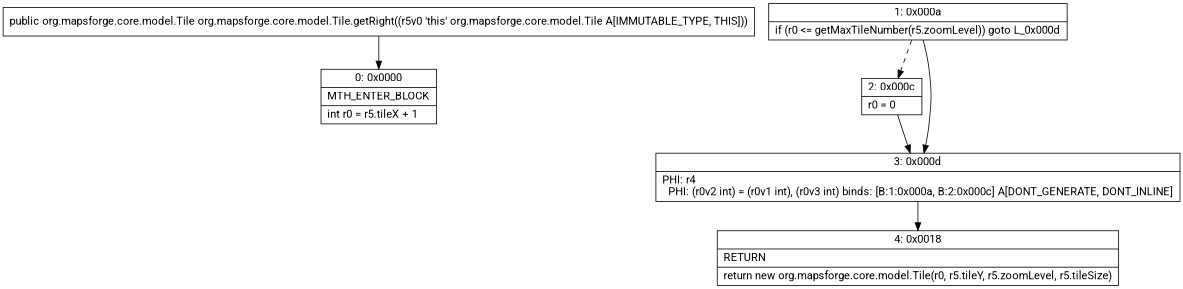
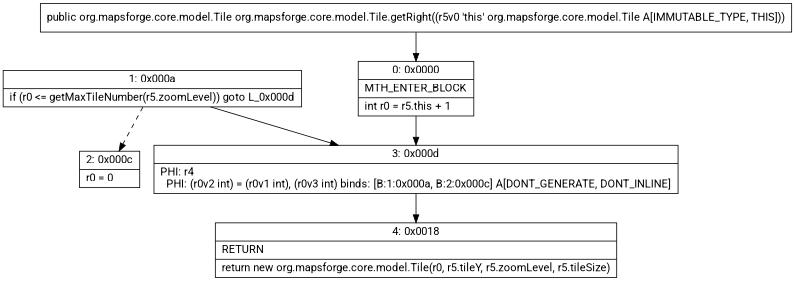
(373, 114) -> (408, 106)
(903, 130) -> (416, 127)
